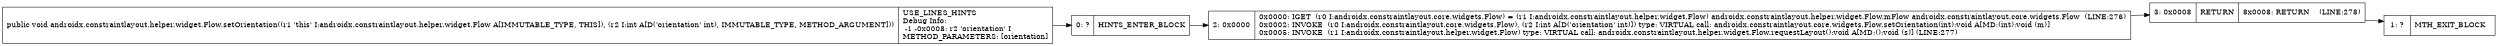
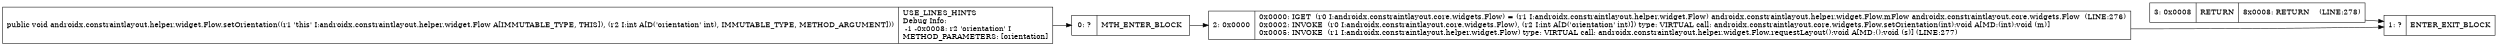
(2138, 15) -> (2255, 28)
(1142, 25) -> (1142, 25)
(2450, 25) -> (2451, 25)
